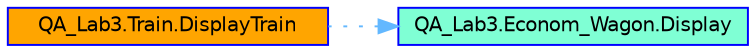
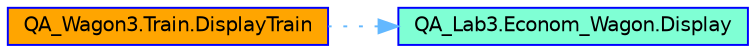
(168, 26) -> (168, 26)
